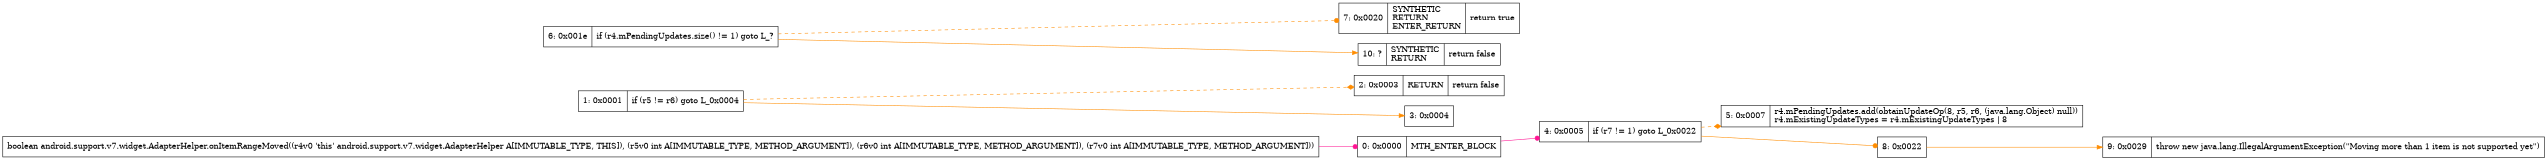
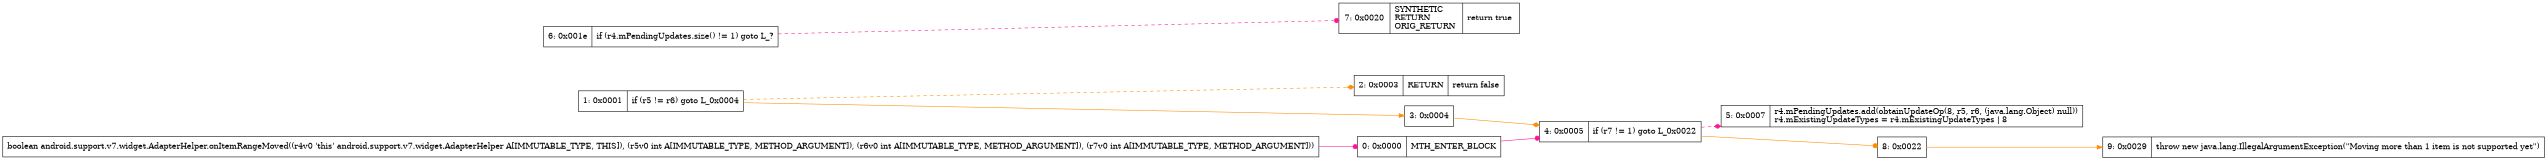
(1427, 26) -> (1425, 26)
(1056, 27) -> (1056, 27)
(1429, 54) -> none
none -> (1493, 121)
(1708, 127) -> (1708, 127)
